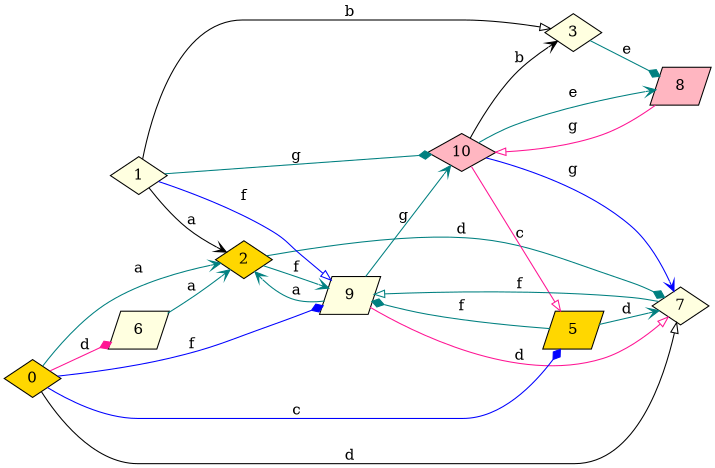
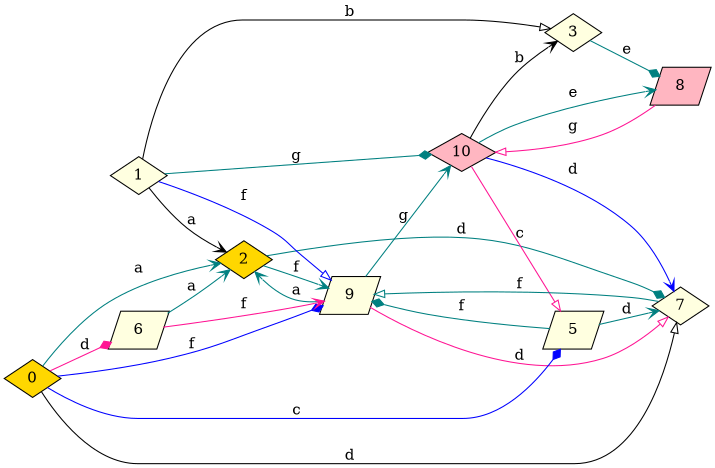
(573, 170) -> (573, 170)
none -> (239, 316)
(573, 330) -> (573, 330)
